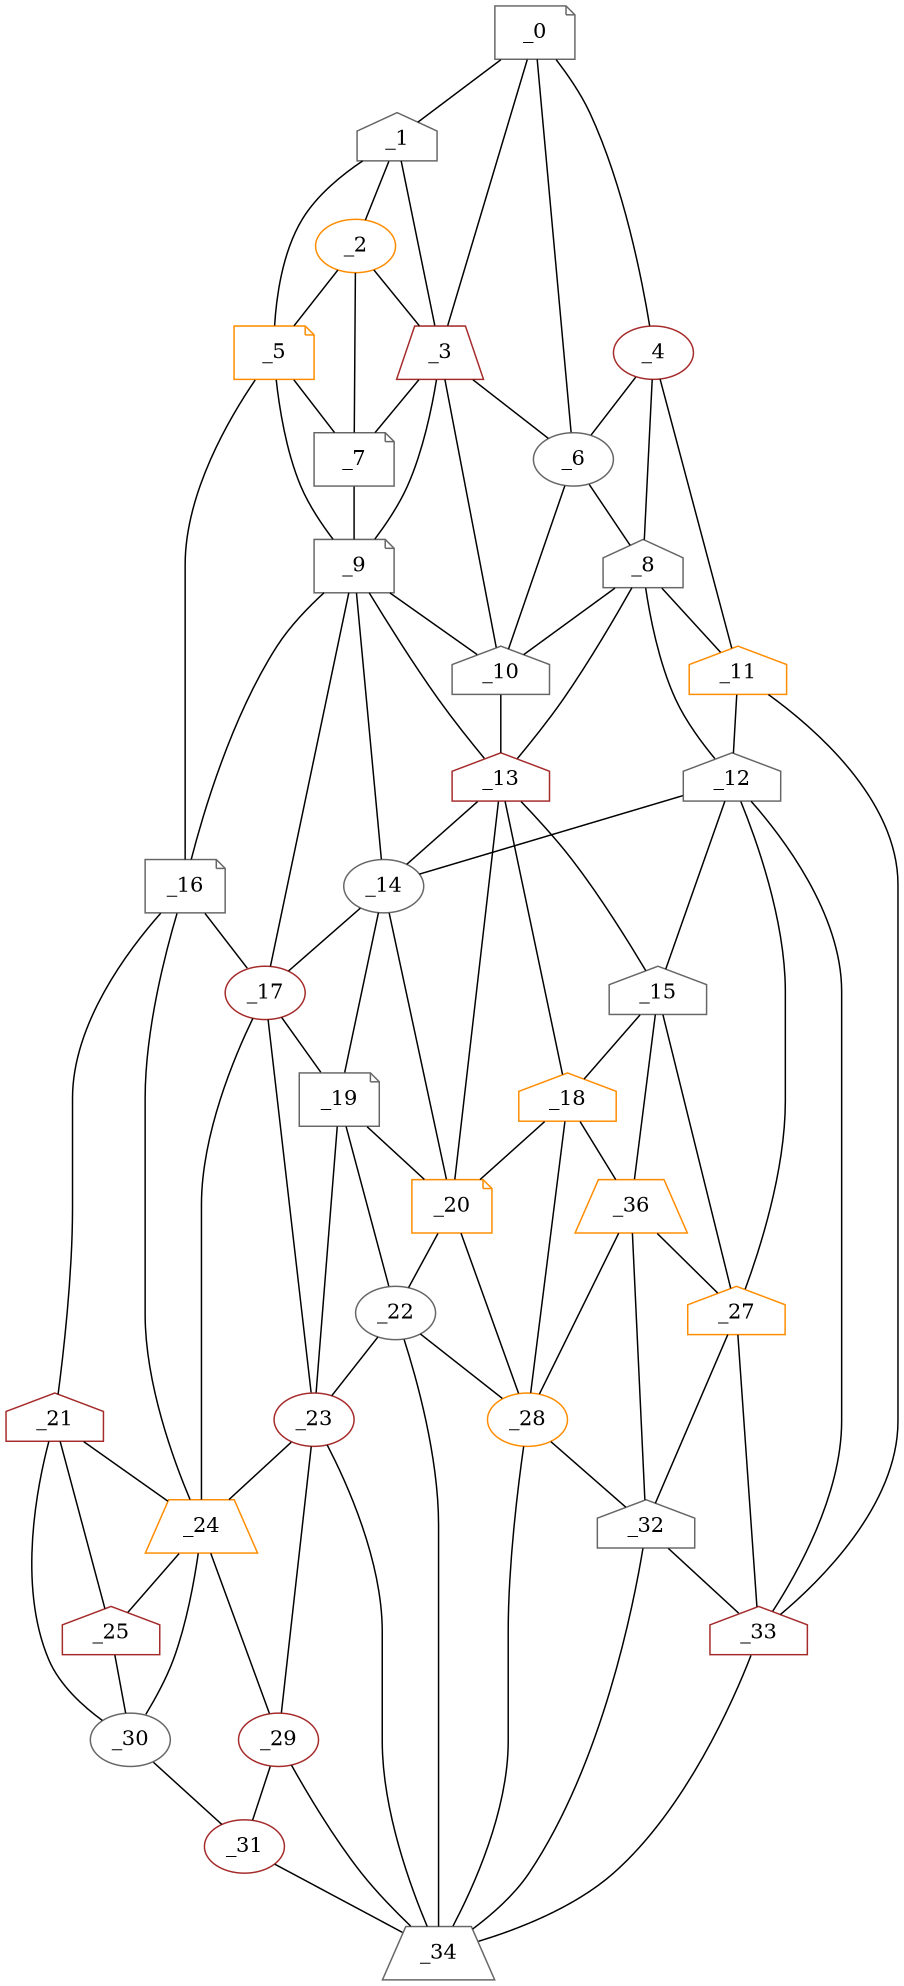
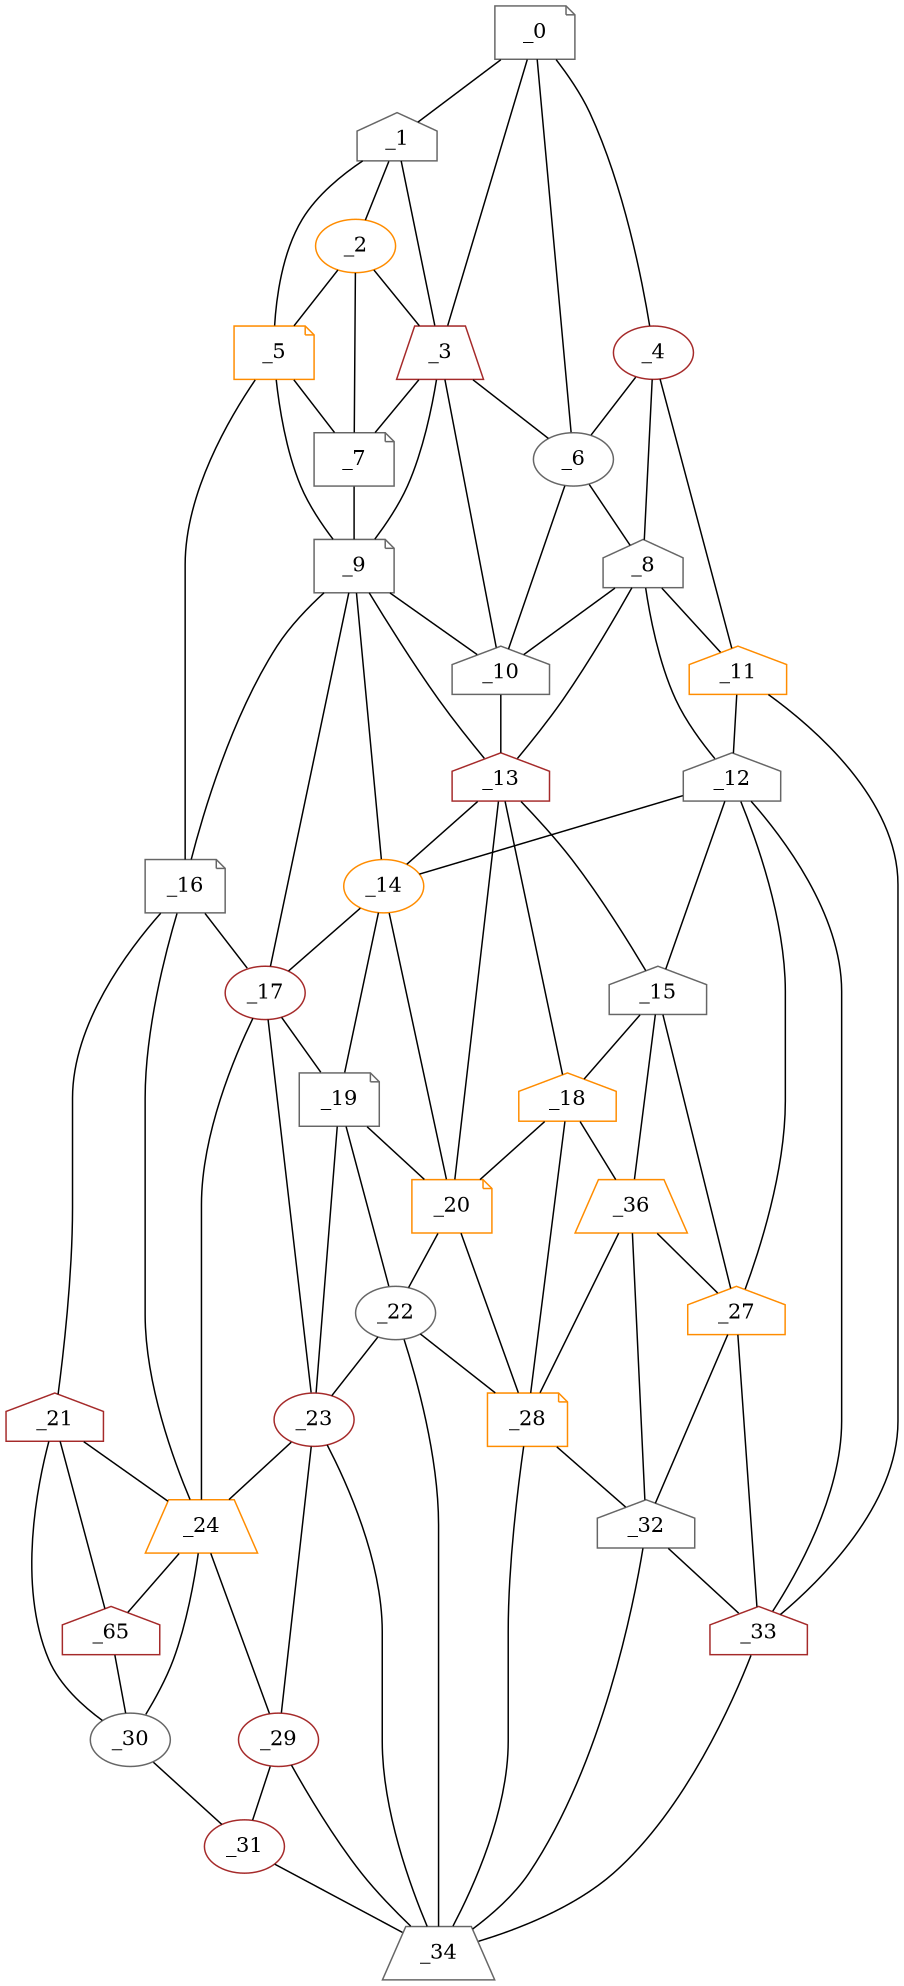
(384, 886) -> (384, 886)
(527, 1420) -> (527, 1420)
(111, 1633) -> (111, 1633)
